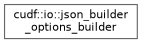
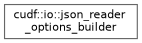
(71, 22) -> (71, 22)
